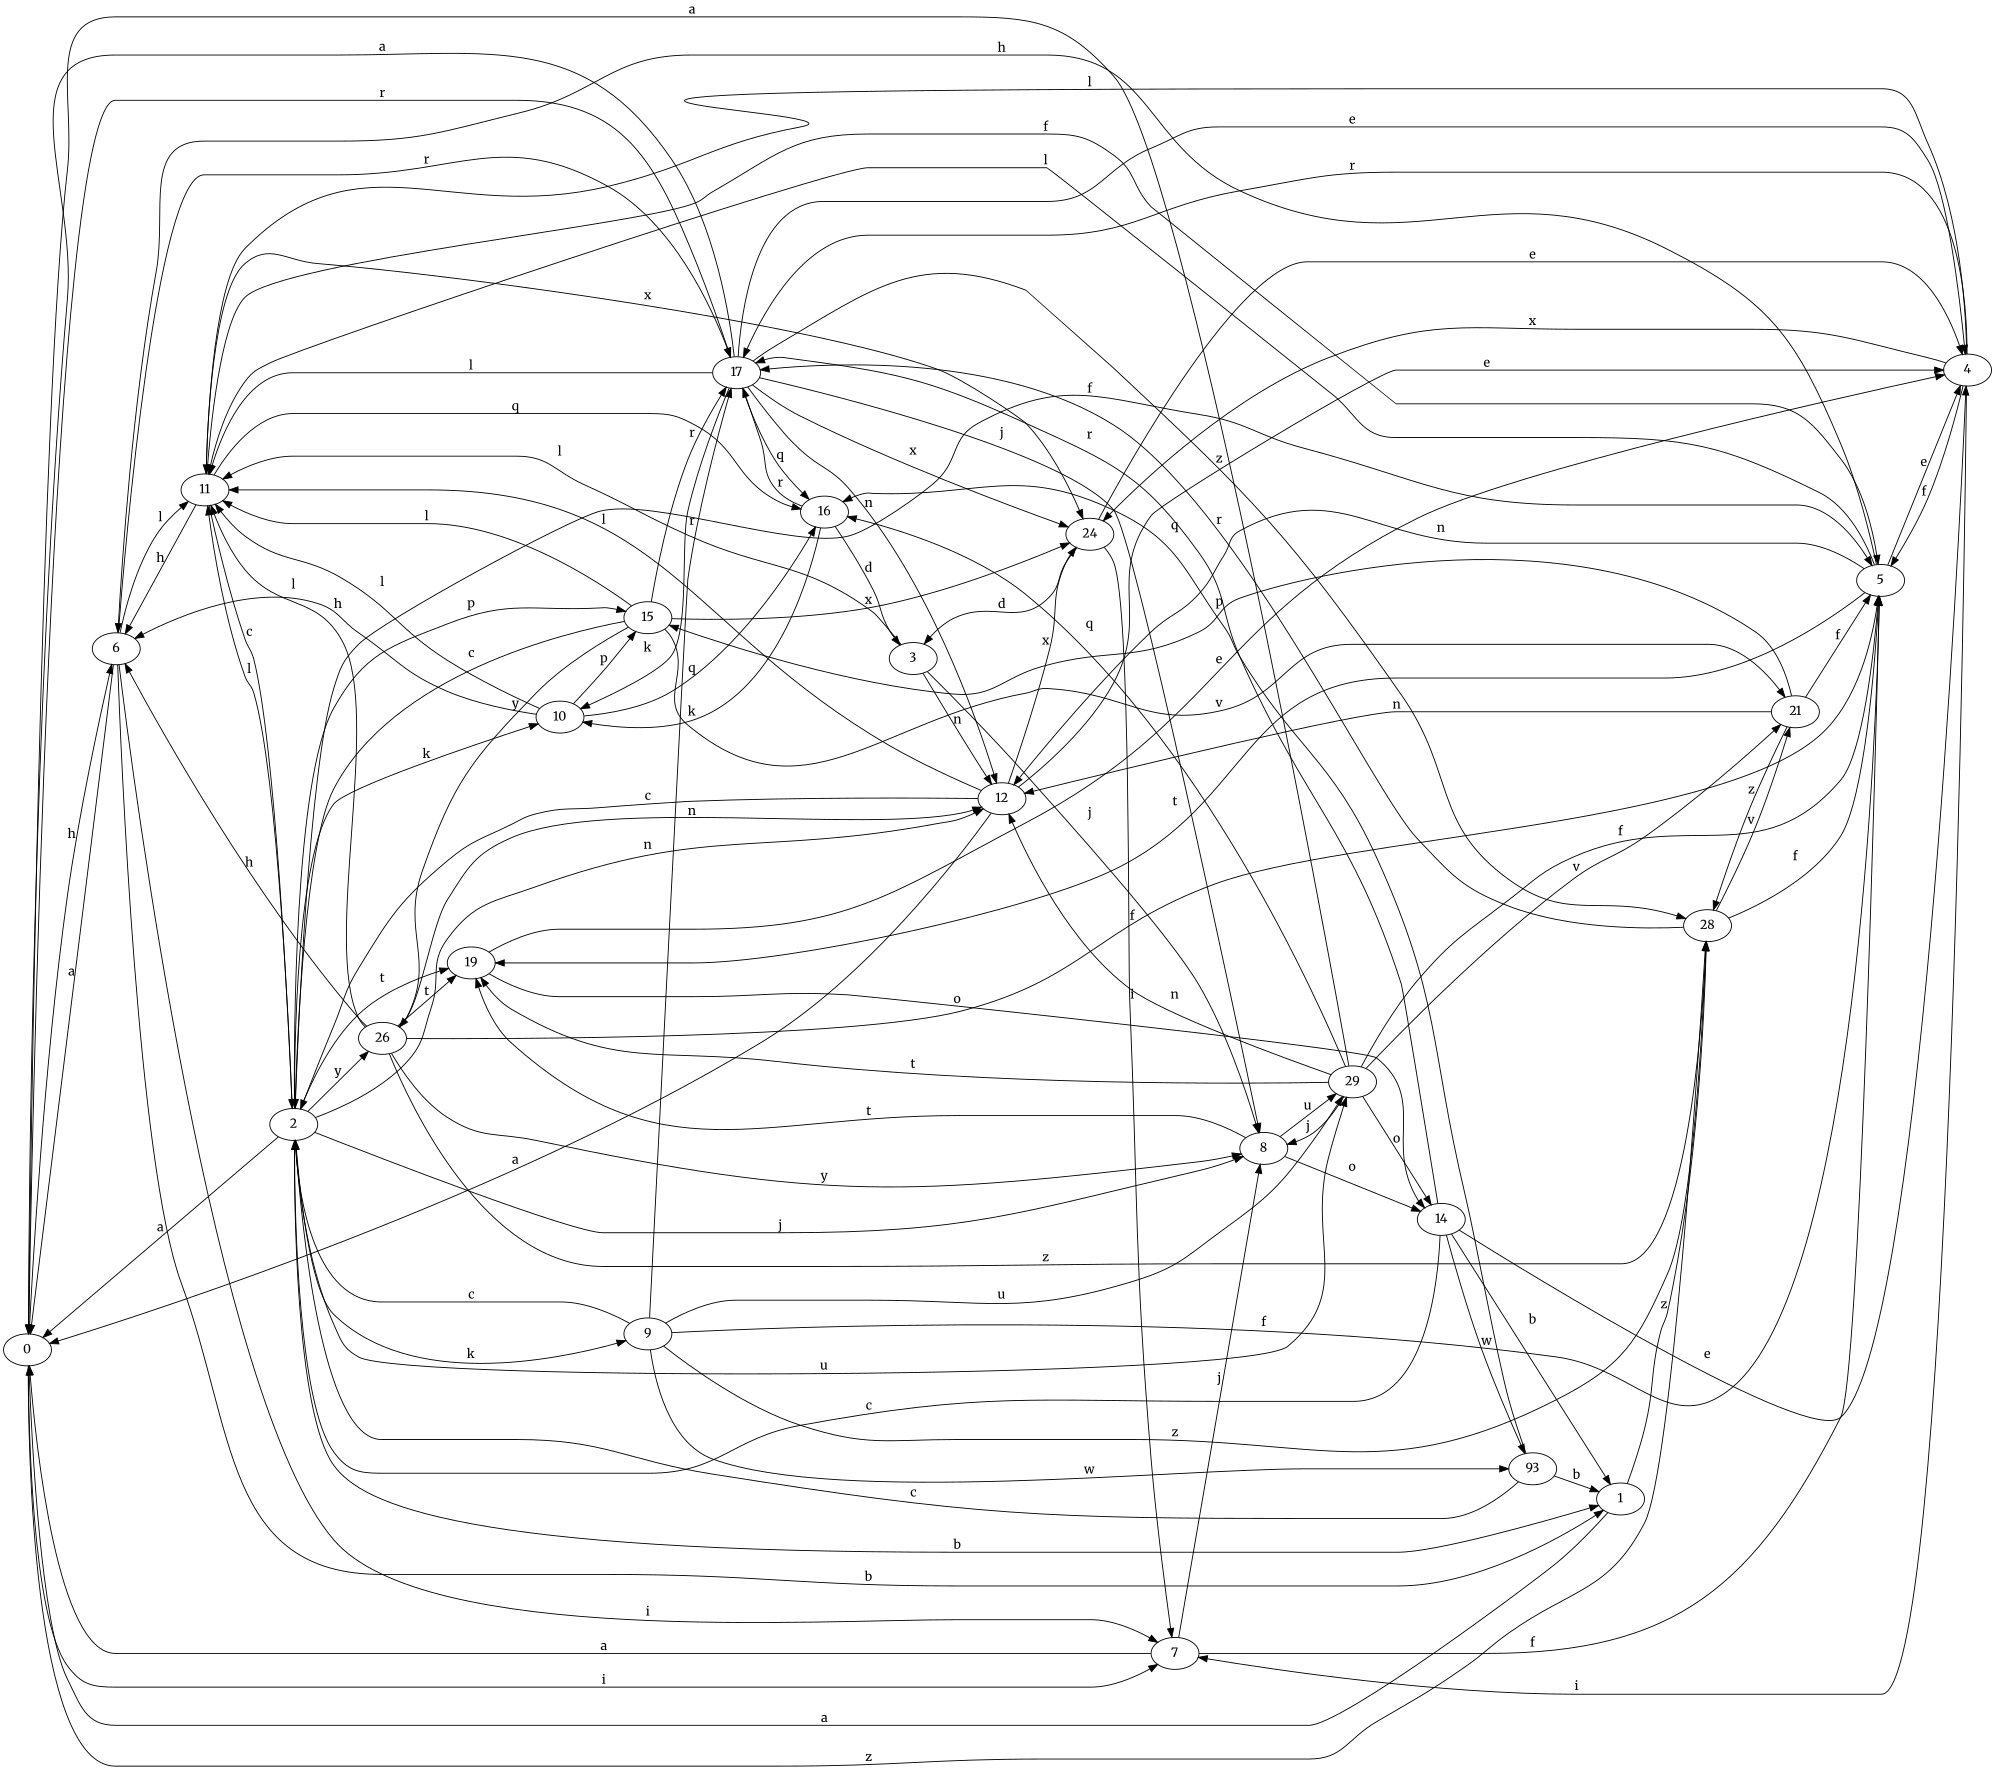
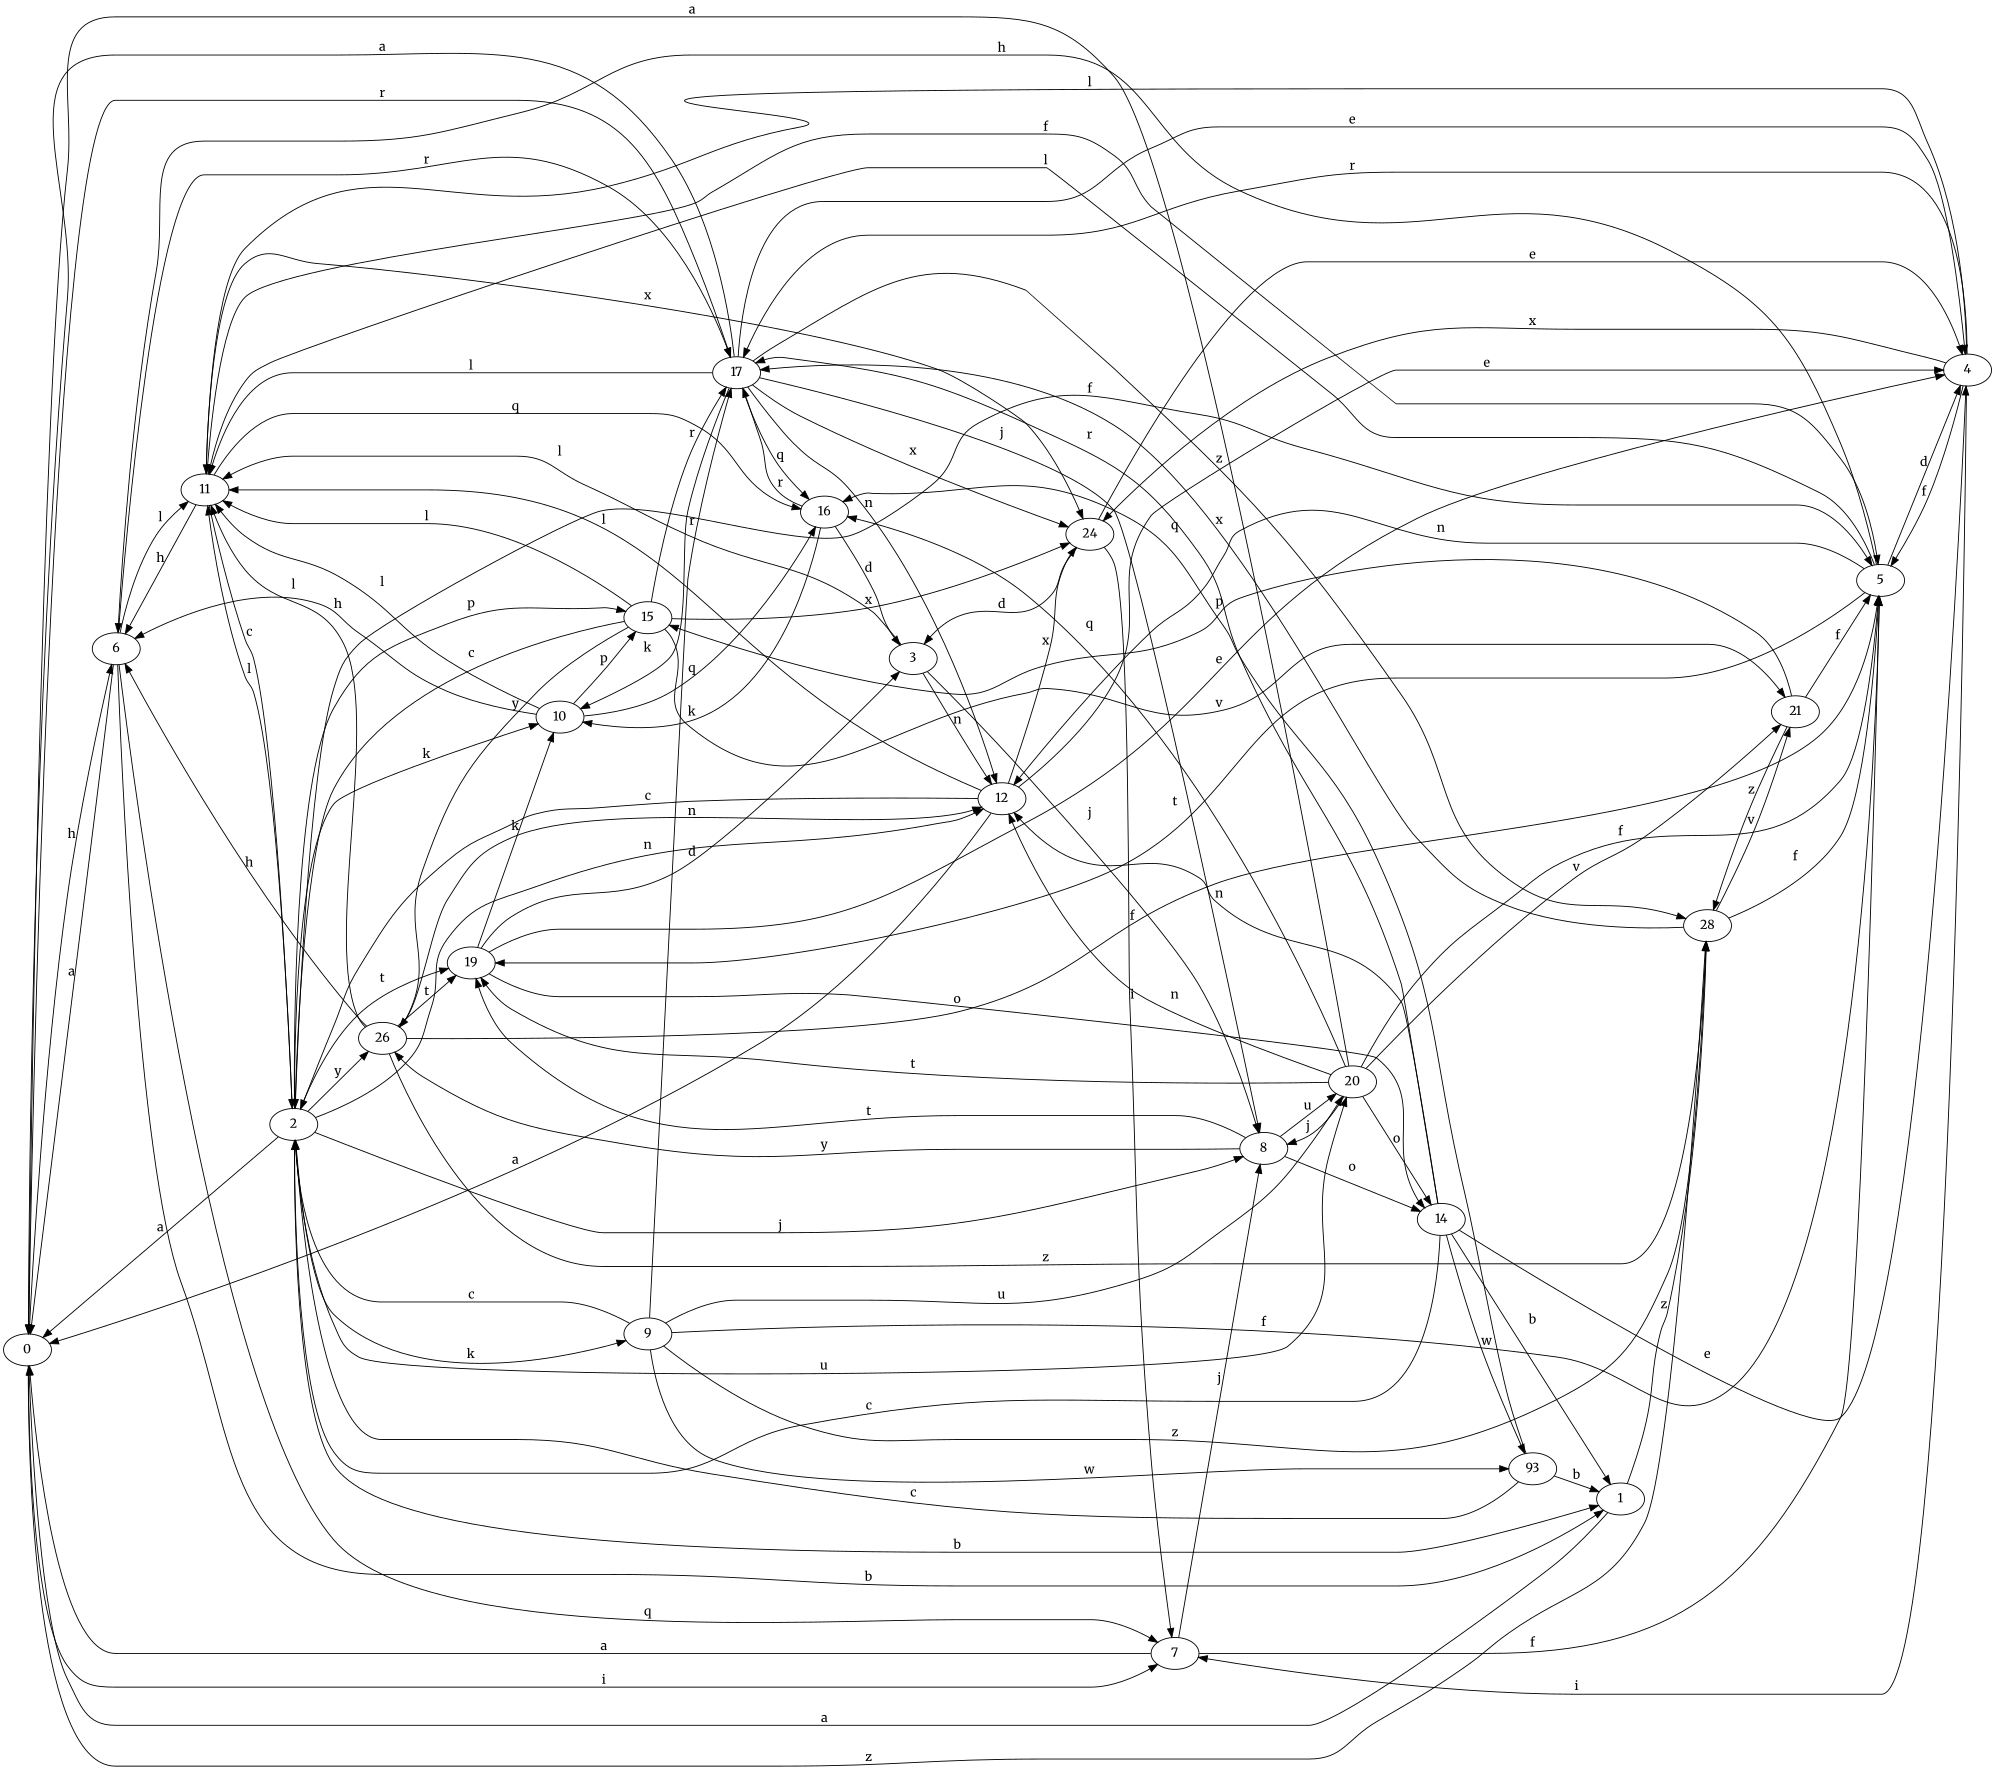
(1924, 463) -> (1924, 463)
(1219, 521) -> (1219, 521)
(1398, 712) -> (1302, 943)
none -> (514, 844)
none -> (697, 858)
(1353, 1082) -> (1353, 1082)
(794, 1183) -> (810, 1155)
(648, 1612) -> (648, 1612)
